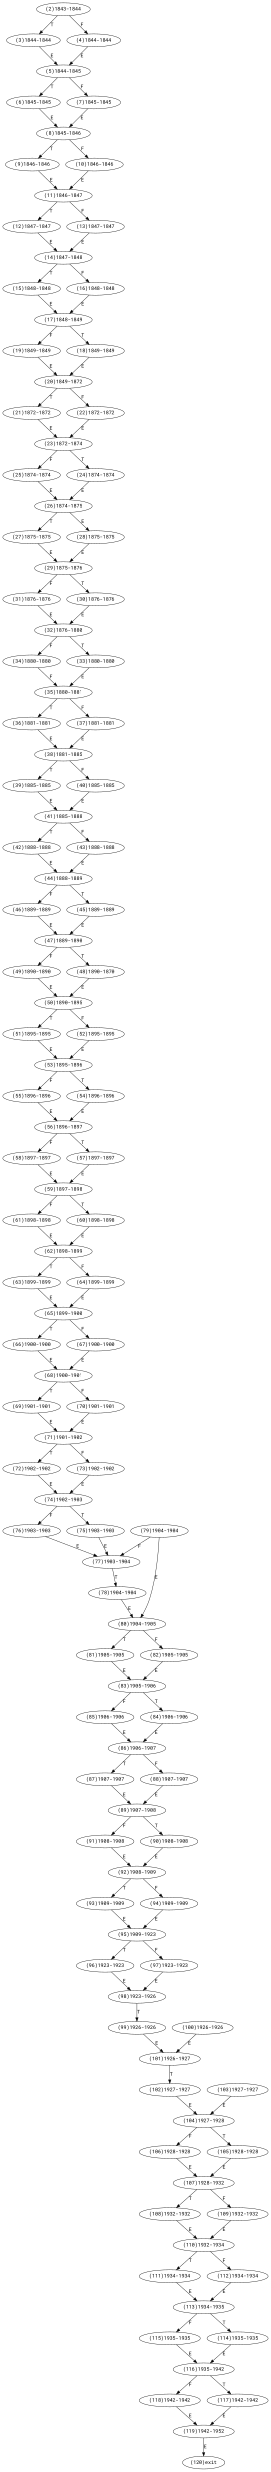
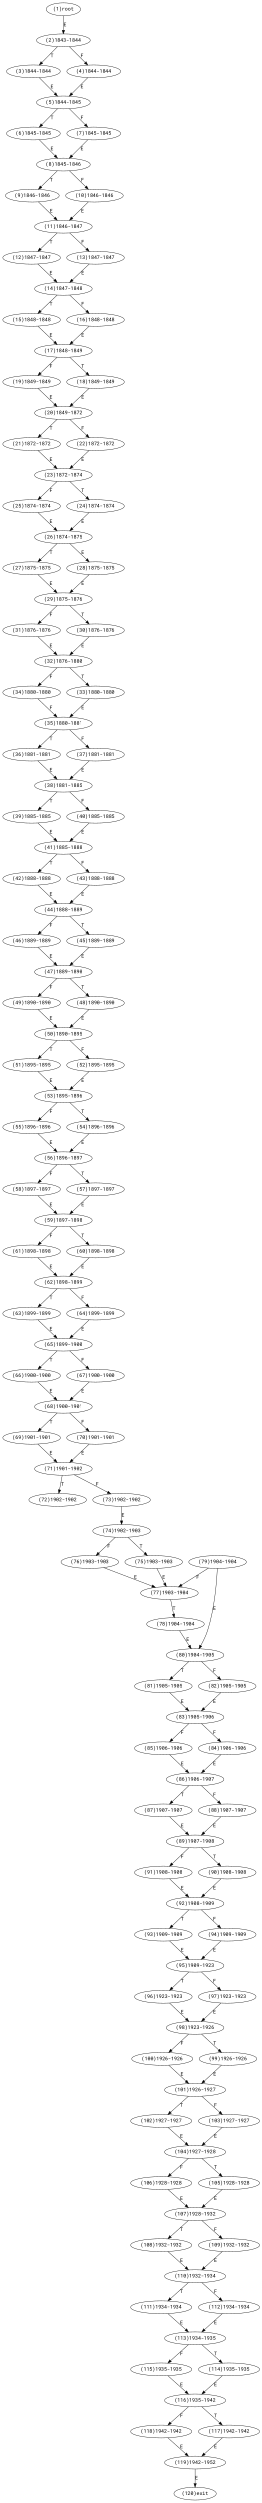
none -> (63, 9)
(96, 972) -> (96, 1003)
(46, 1483) -> none
(156, 1702) -> (215, 1733)
none -> (180, 2042)
none -> (211, 2104)
